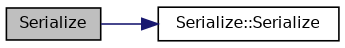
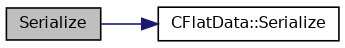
(249, 24) -> (249, 24)
